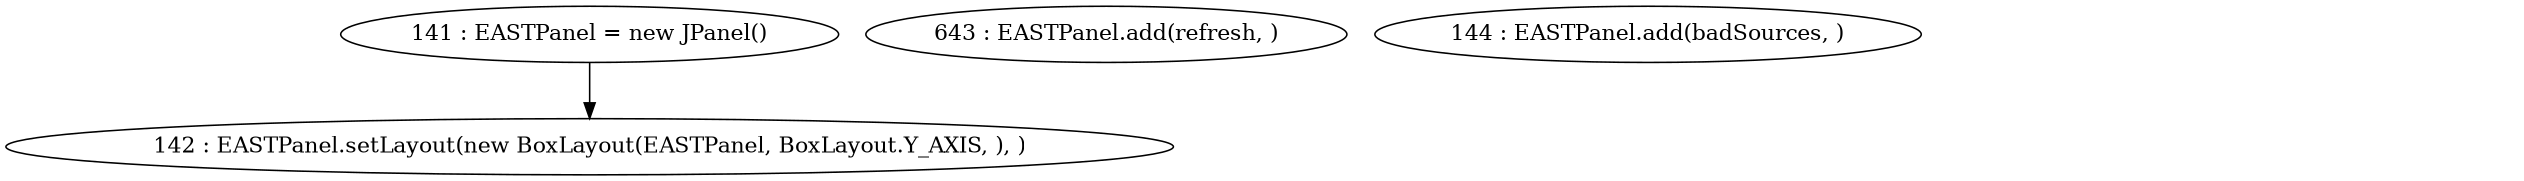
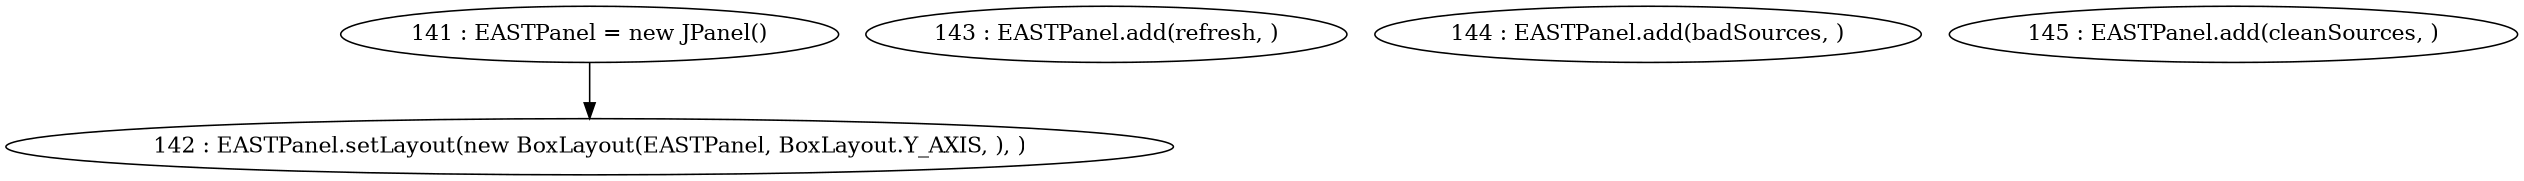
(1106, 34) -> (1106, 34)
none -> (2233, 34)
